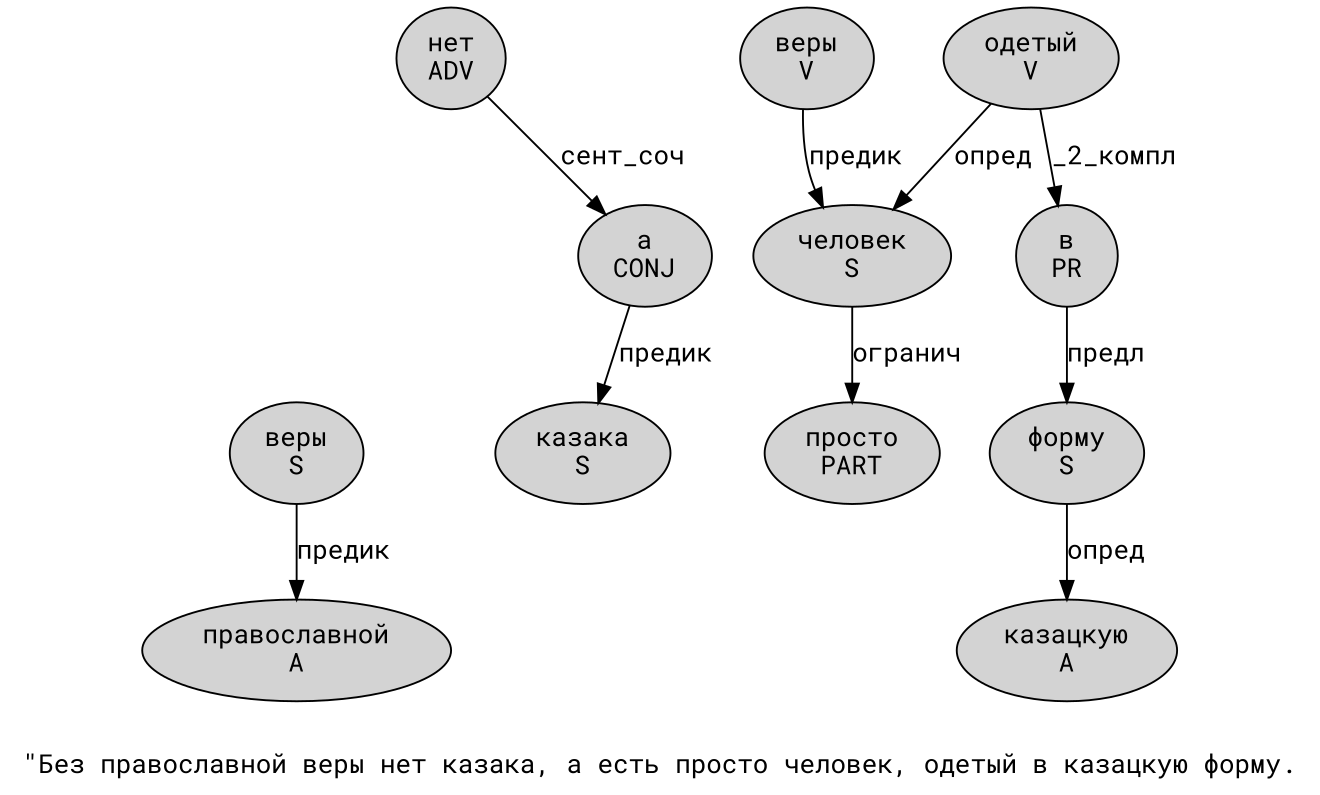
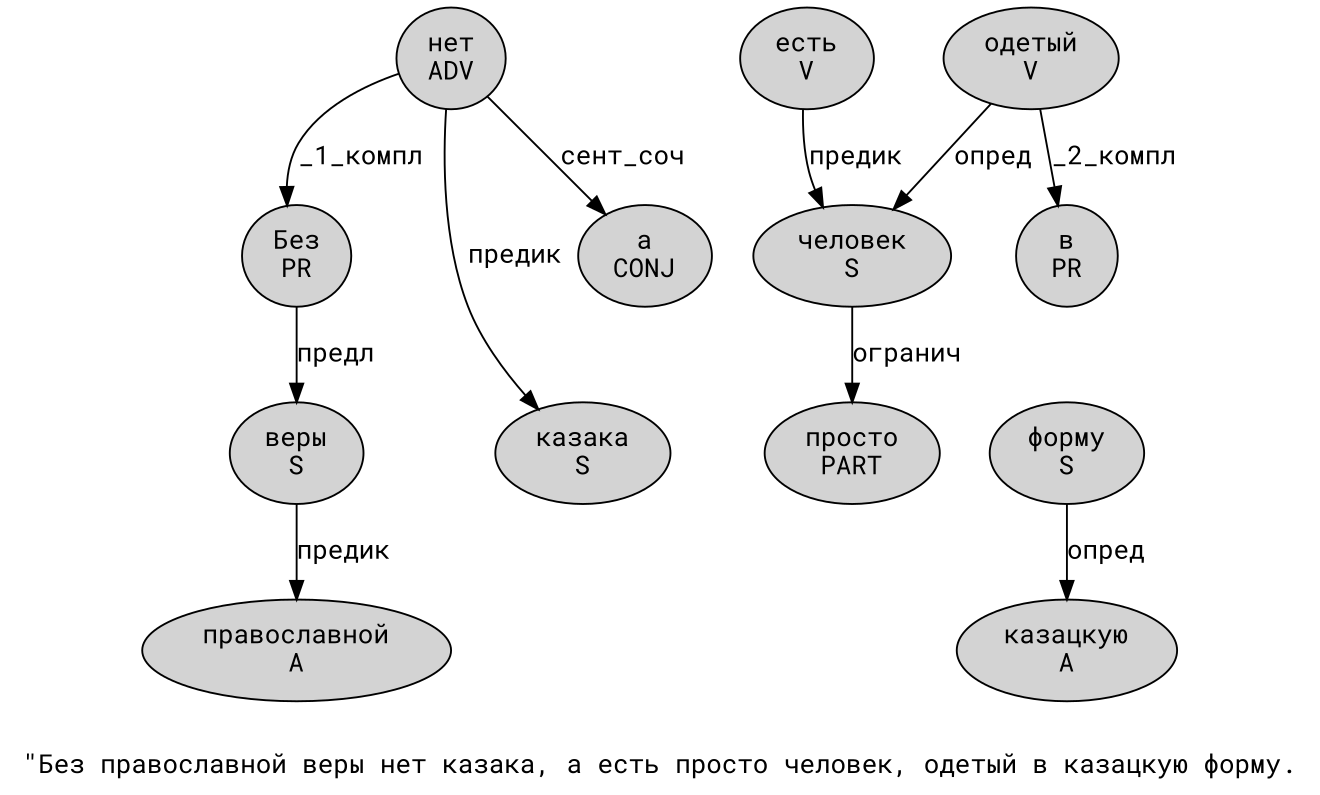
(807, 58) -> (807, 58)
none -> (297, 256)
(617, 345) -> (455, 261)
(1067, 345) -> none
